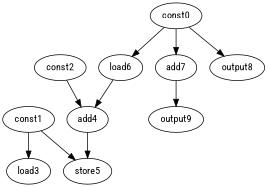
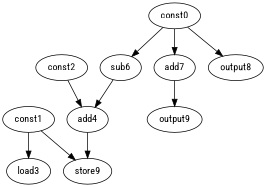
(121, 68) -> (121, 68)
(88, 171) -> (88, 171)
